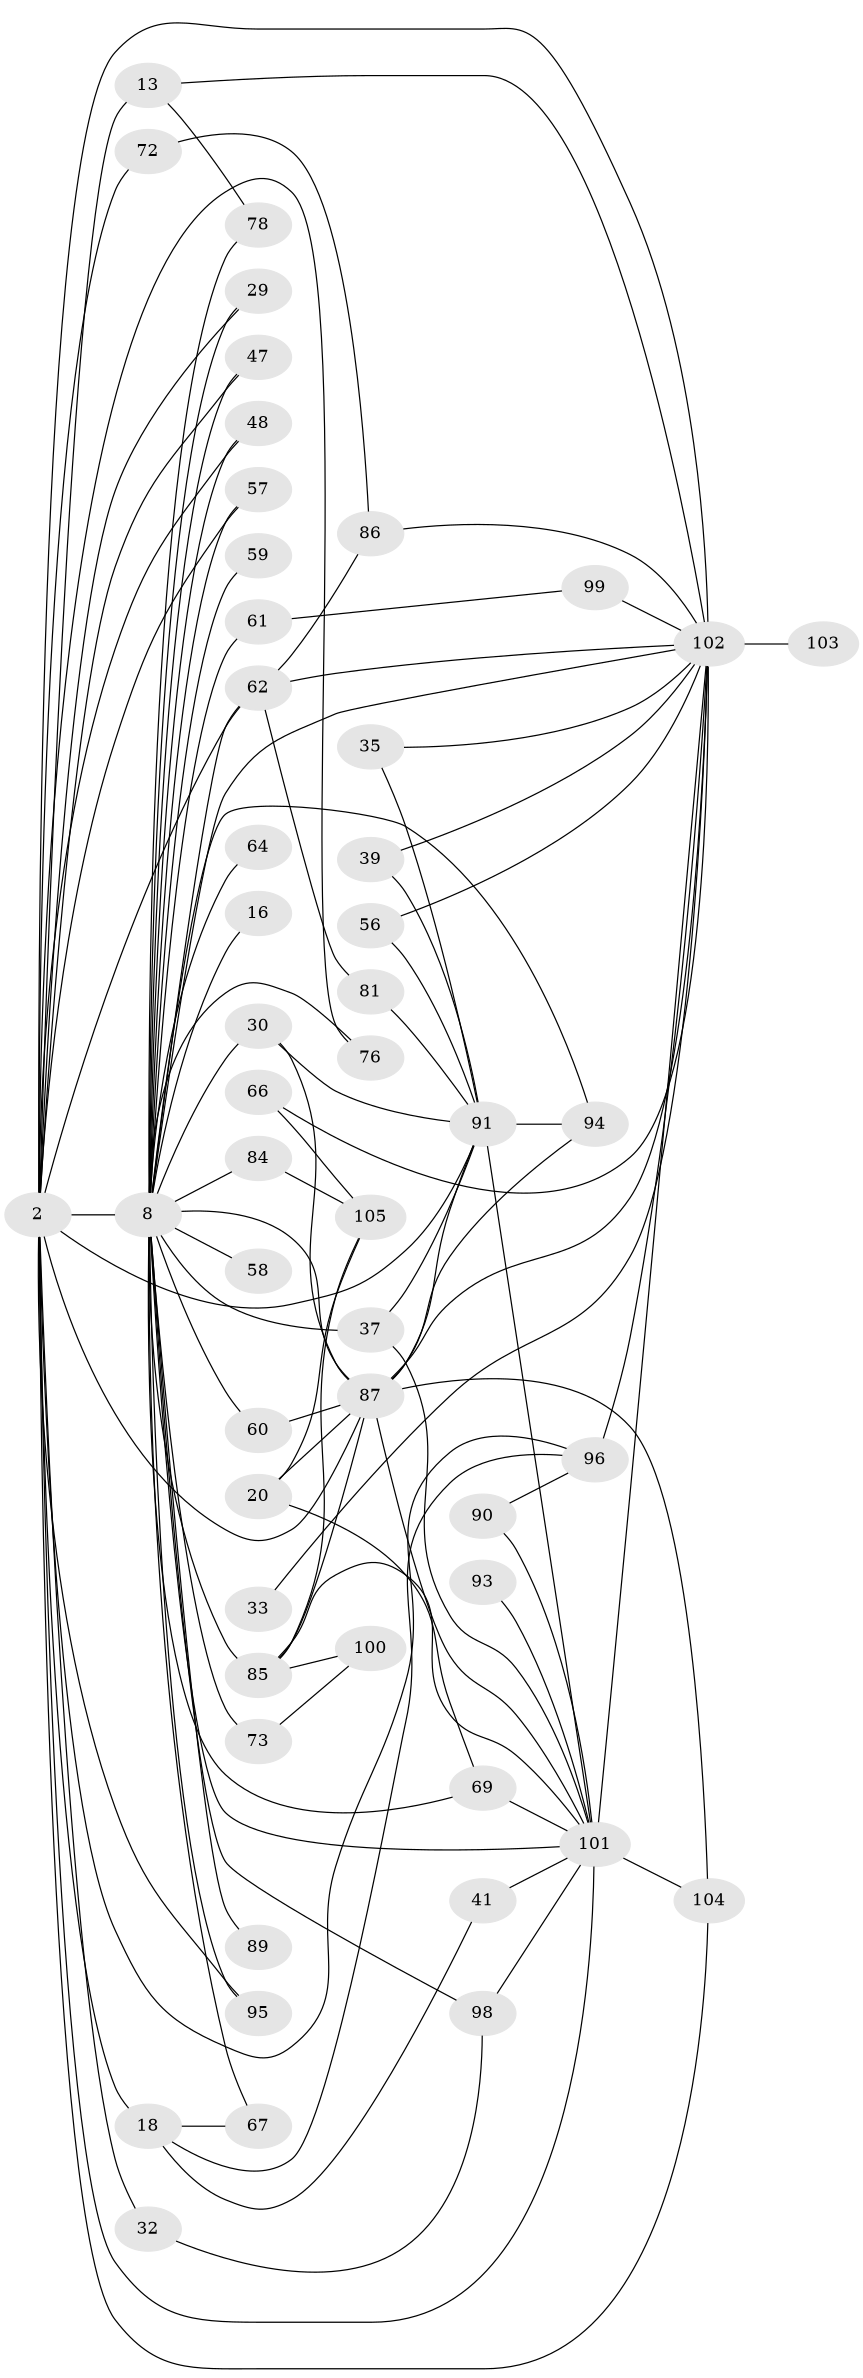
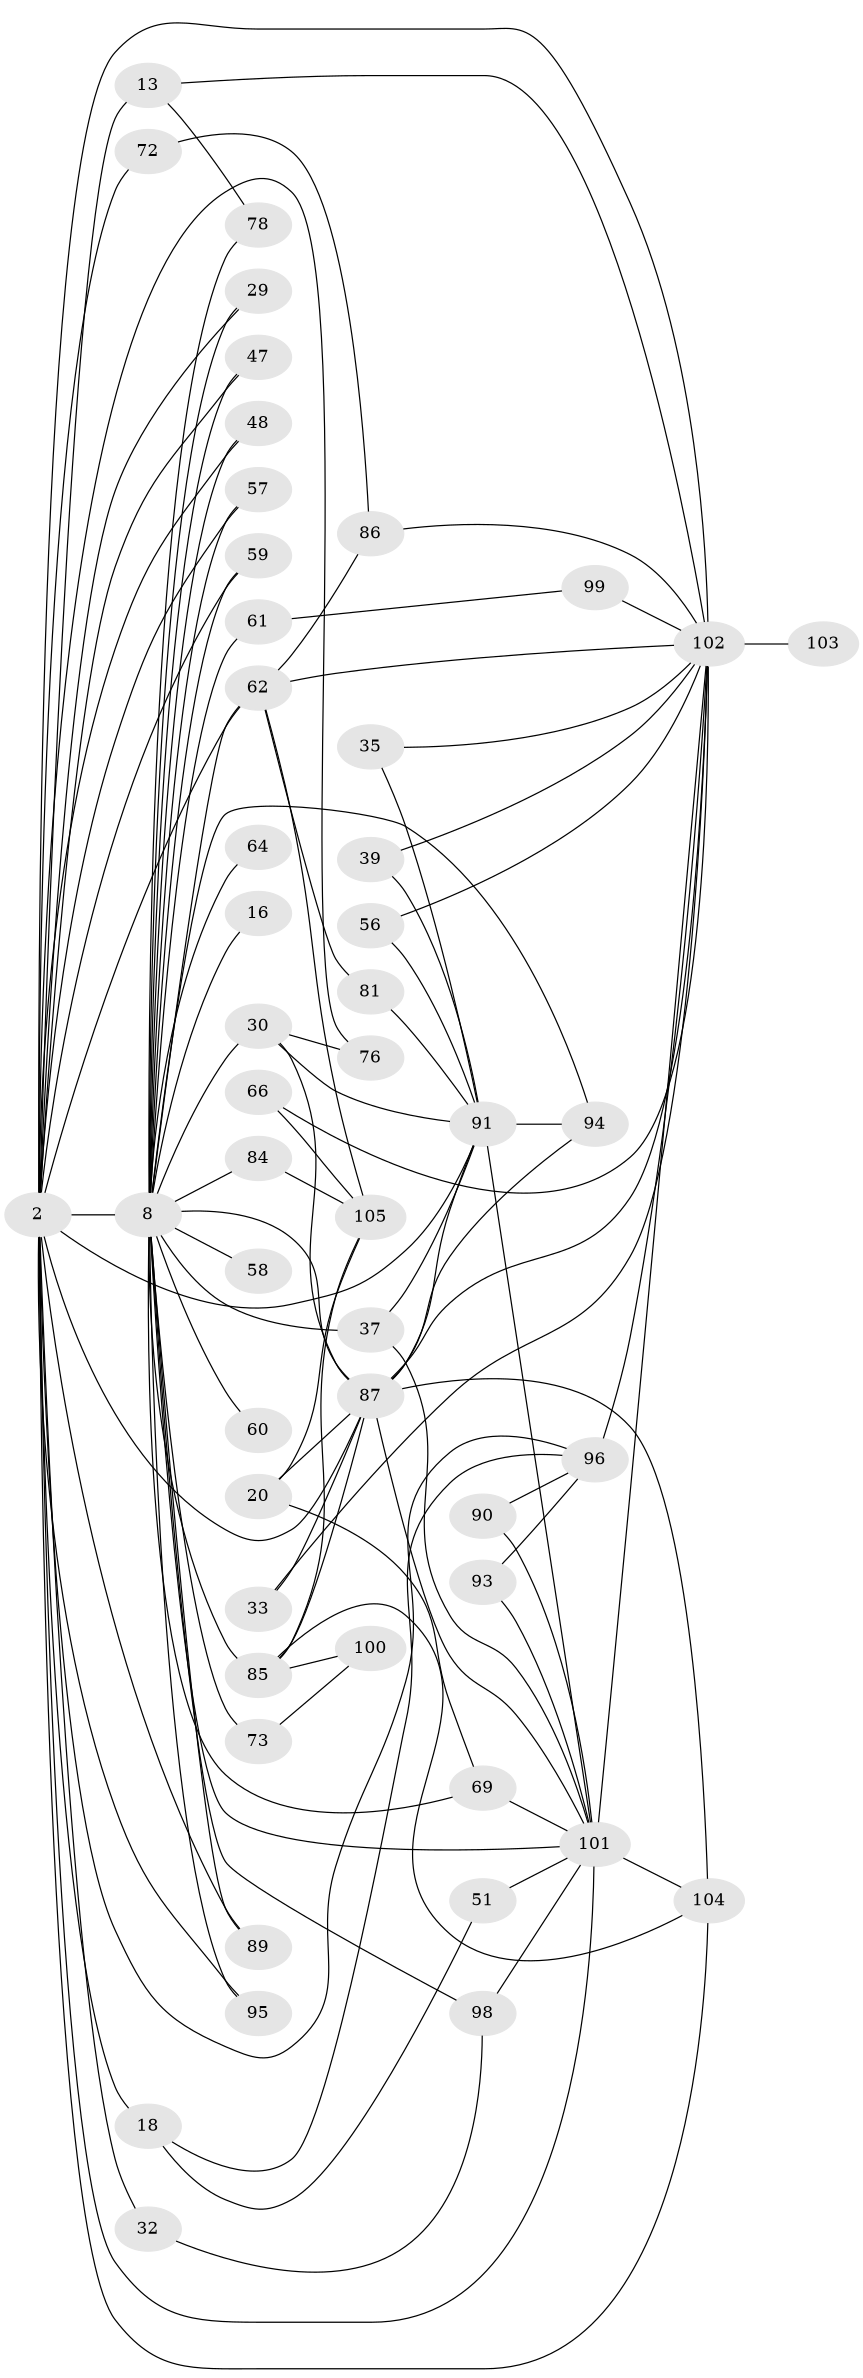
(249, 762) -> none
none -> (105, 871)
none -> (313, 953)
(211, 1006) -> (315, 1042)
(303, 1417) -> (315, 1524)
none -> (537, 1526)
none -> (107, 1593)
(434, 1677) -> (416, 1823)
(483, 1901) -> (483, 1901)
(258, 2126) -> none
